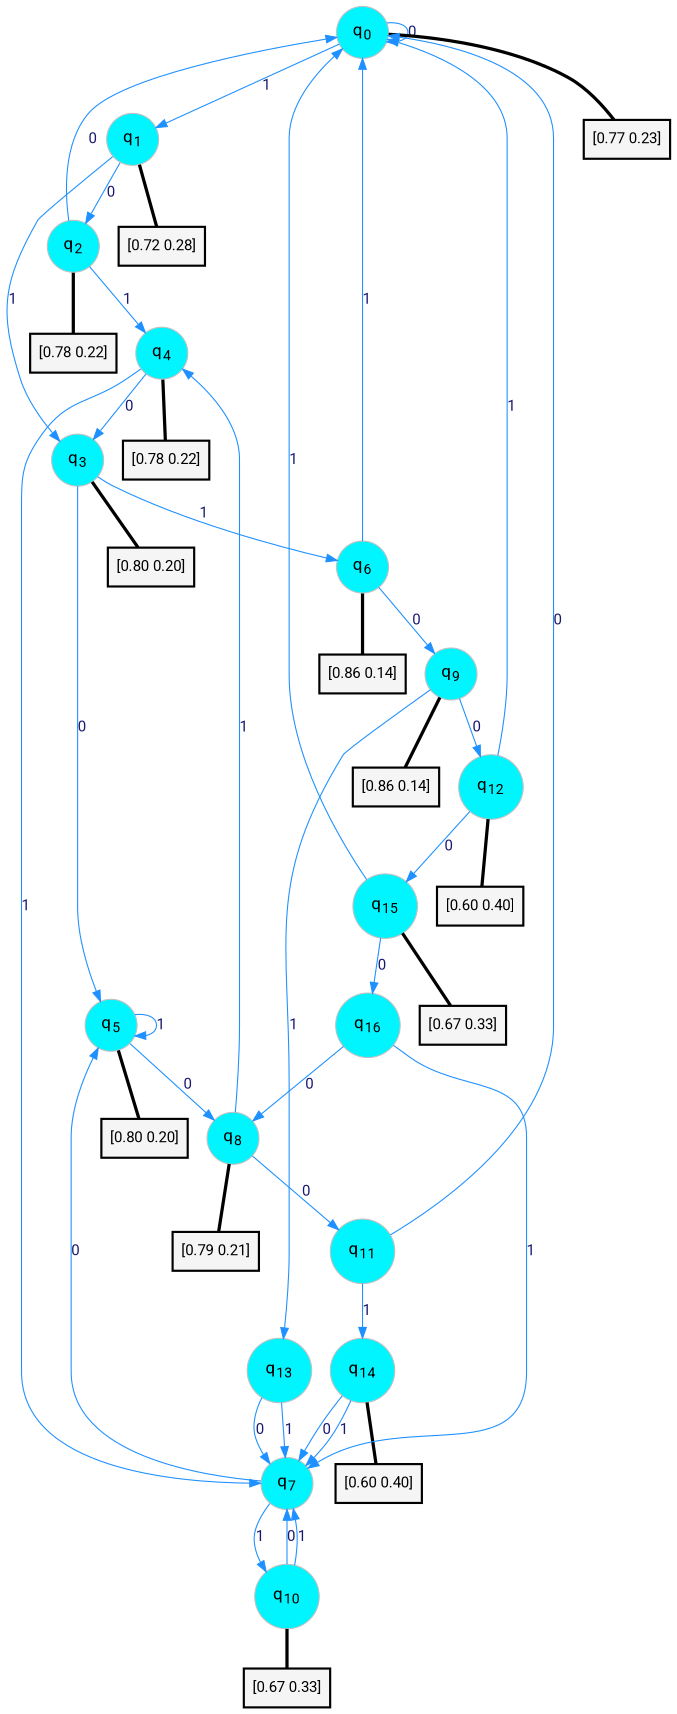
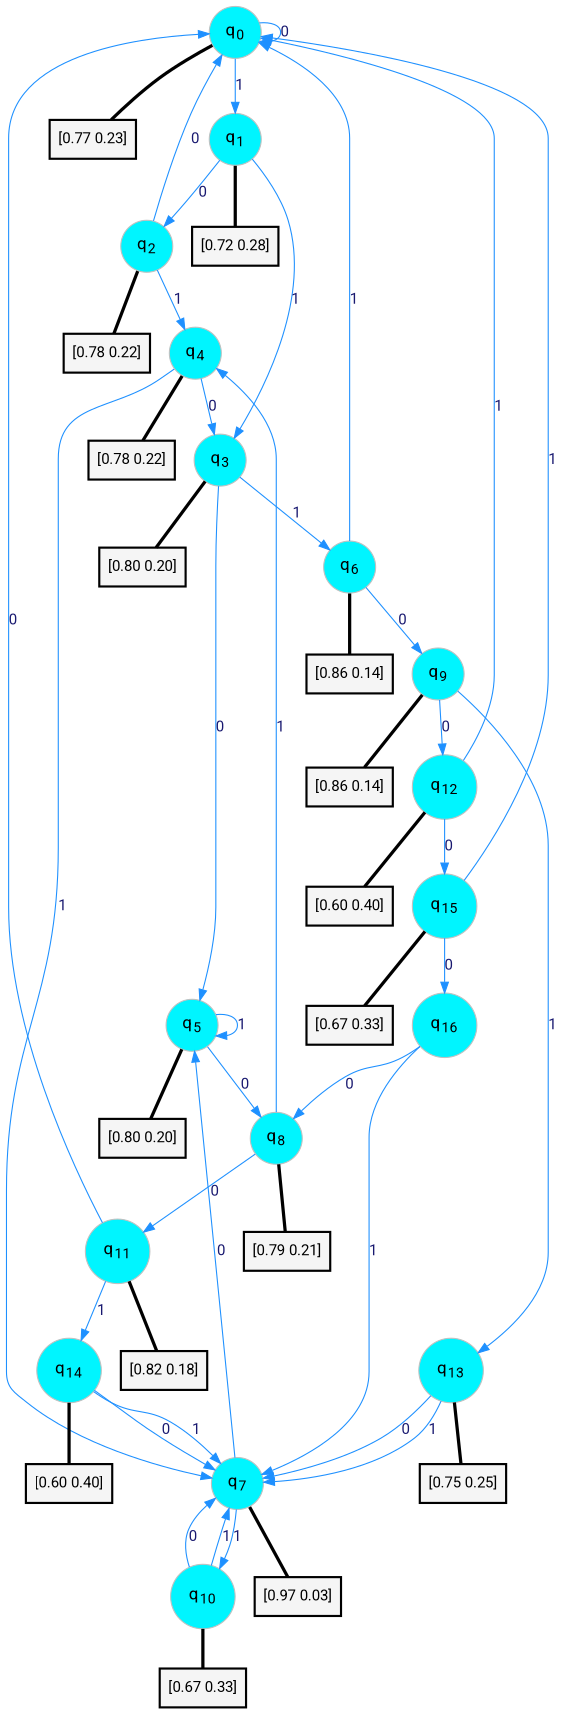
none -> (164, 1370)
none -> (463, 1483)
none -> (298, 1597)
